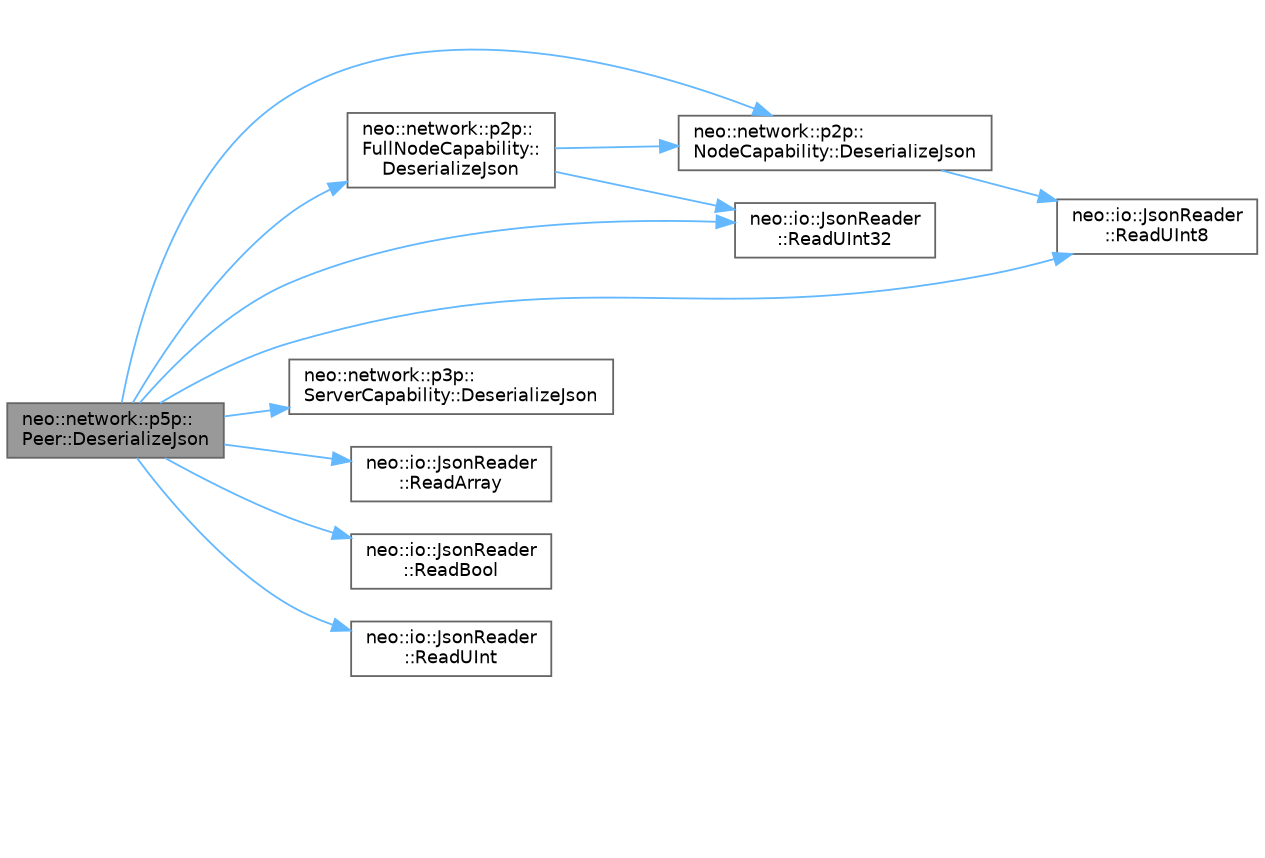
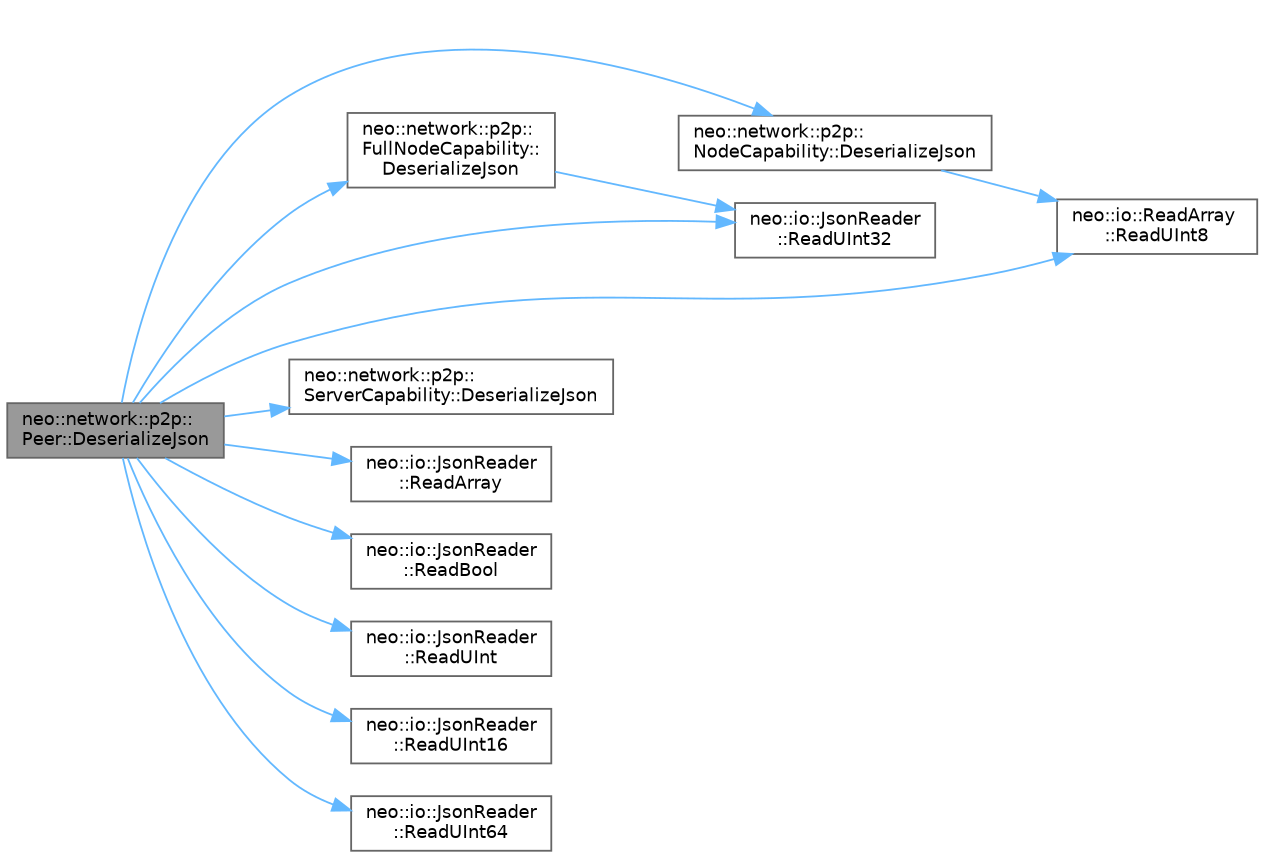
(607, 147) -> none
(1157, 227) -> (1157, 227)
(451, 387) -> (451, 387)
(116, 430) -> (116, 430)
none -> (451, 736)
none -> (451, 823)
